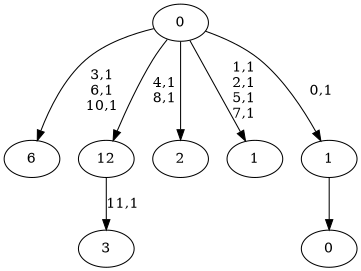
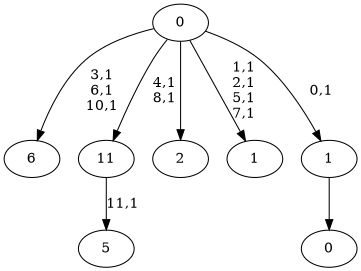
(106, 159) -> (106, 159)
(106, 249) -> (106, 249)
